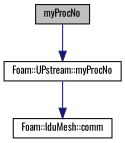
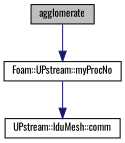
(63, 14) -> (63, 14)
(63, 128) -> (63, 128)
